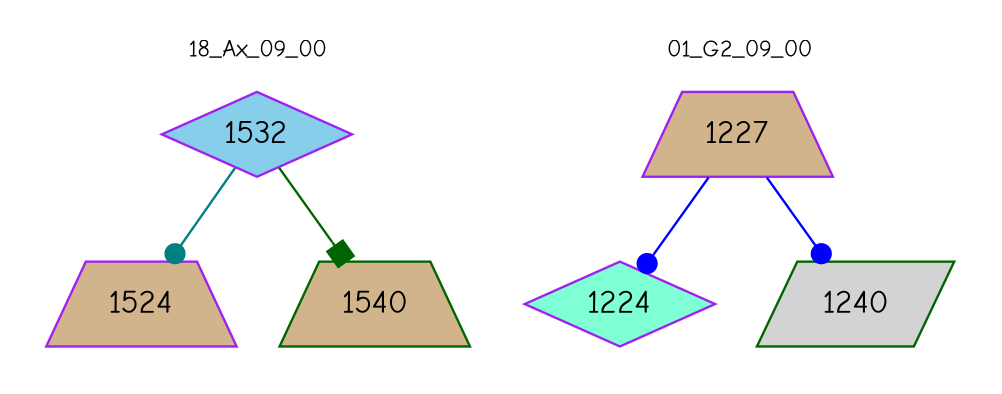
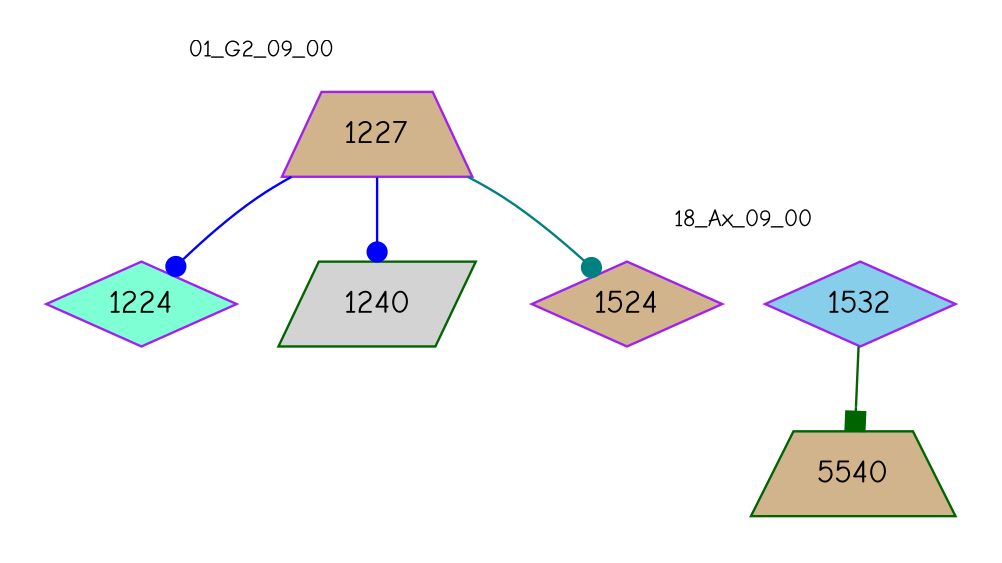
(208, 207) -> (529, 215)
(141, 304) -> (627, 304)
(375, 304) -> (853, 474)
